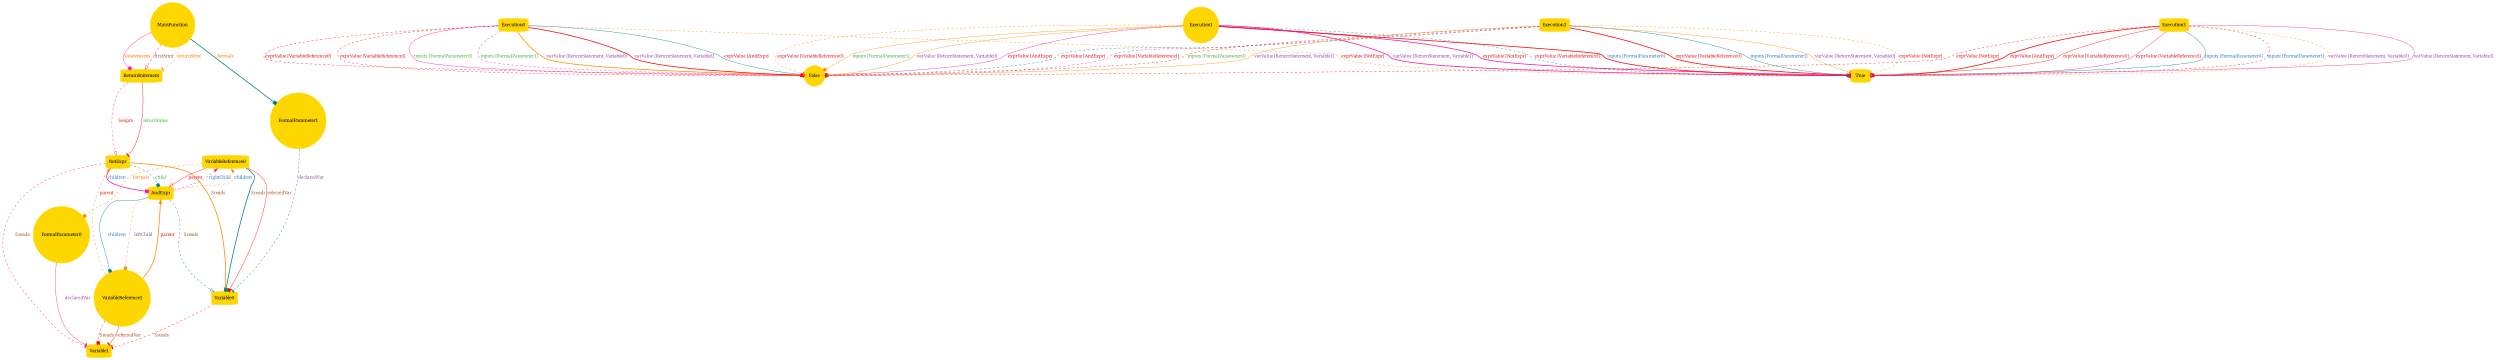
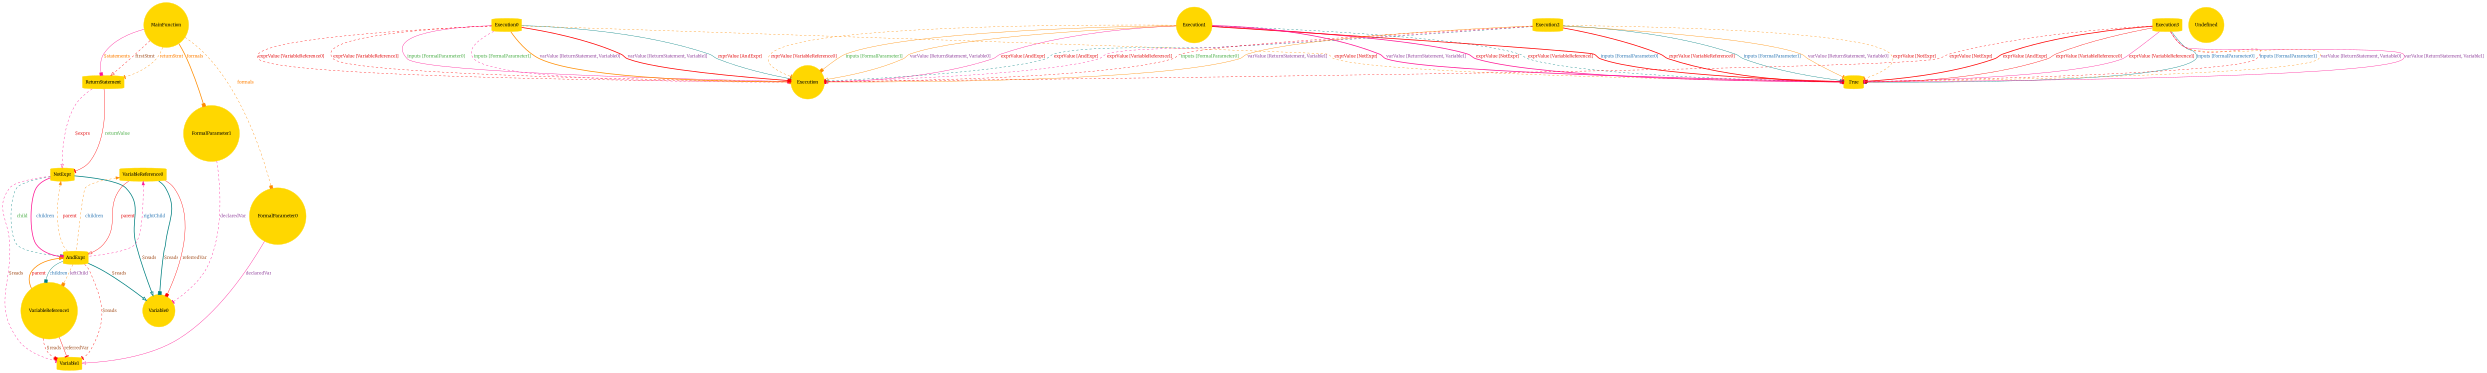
none -> (2206, 25)
(232, 70) -> (193, 73)
(815, 76) -> (808, 82)
(137, 174) -> (240, 104)
(209, 197) -> (135, 213)
(92, 223) -> (58, 219)
(284, 227) -> (217, 239)
(179, 249) -> (117, 279)
(225, 298) -> (159, 311)
(58, 309) -> (193, 329)
(165, 328) -> (102, 311)
